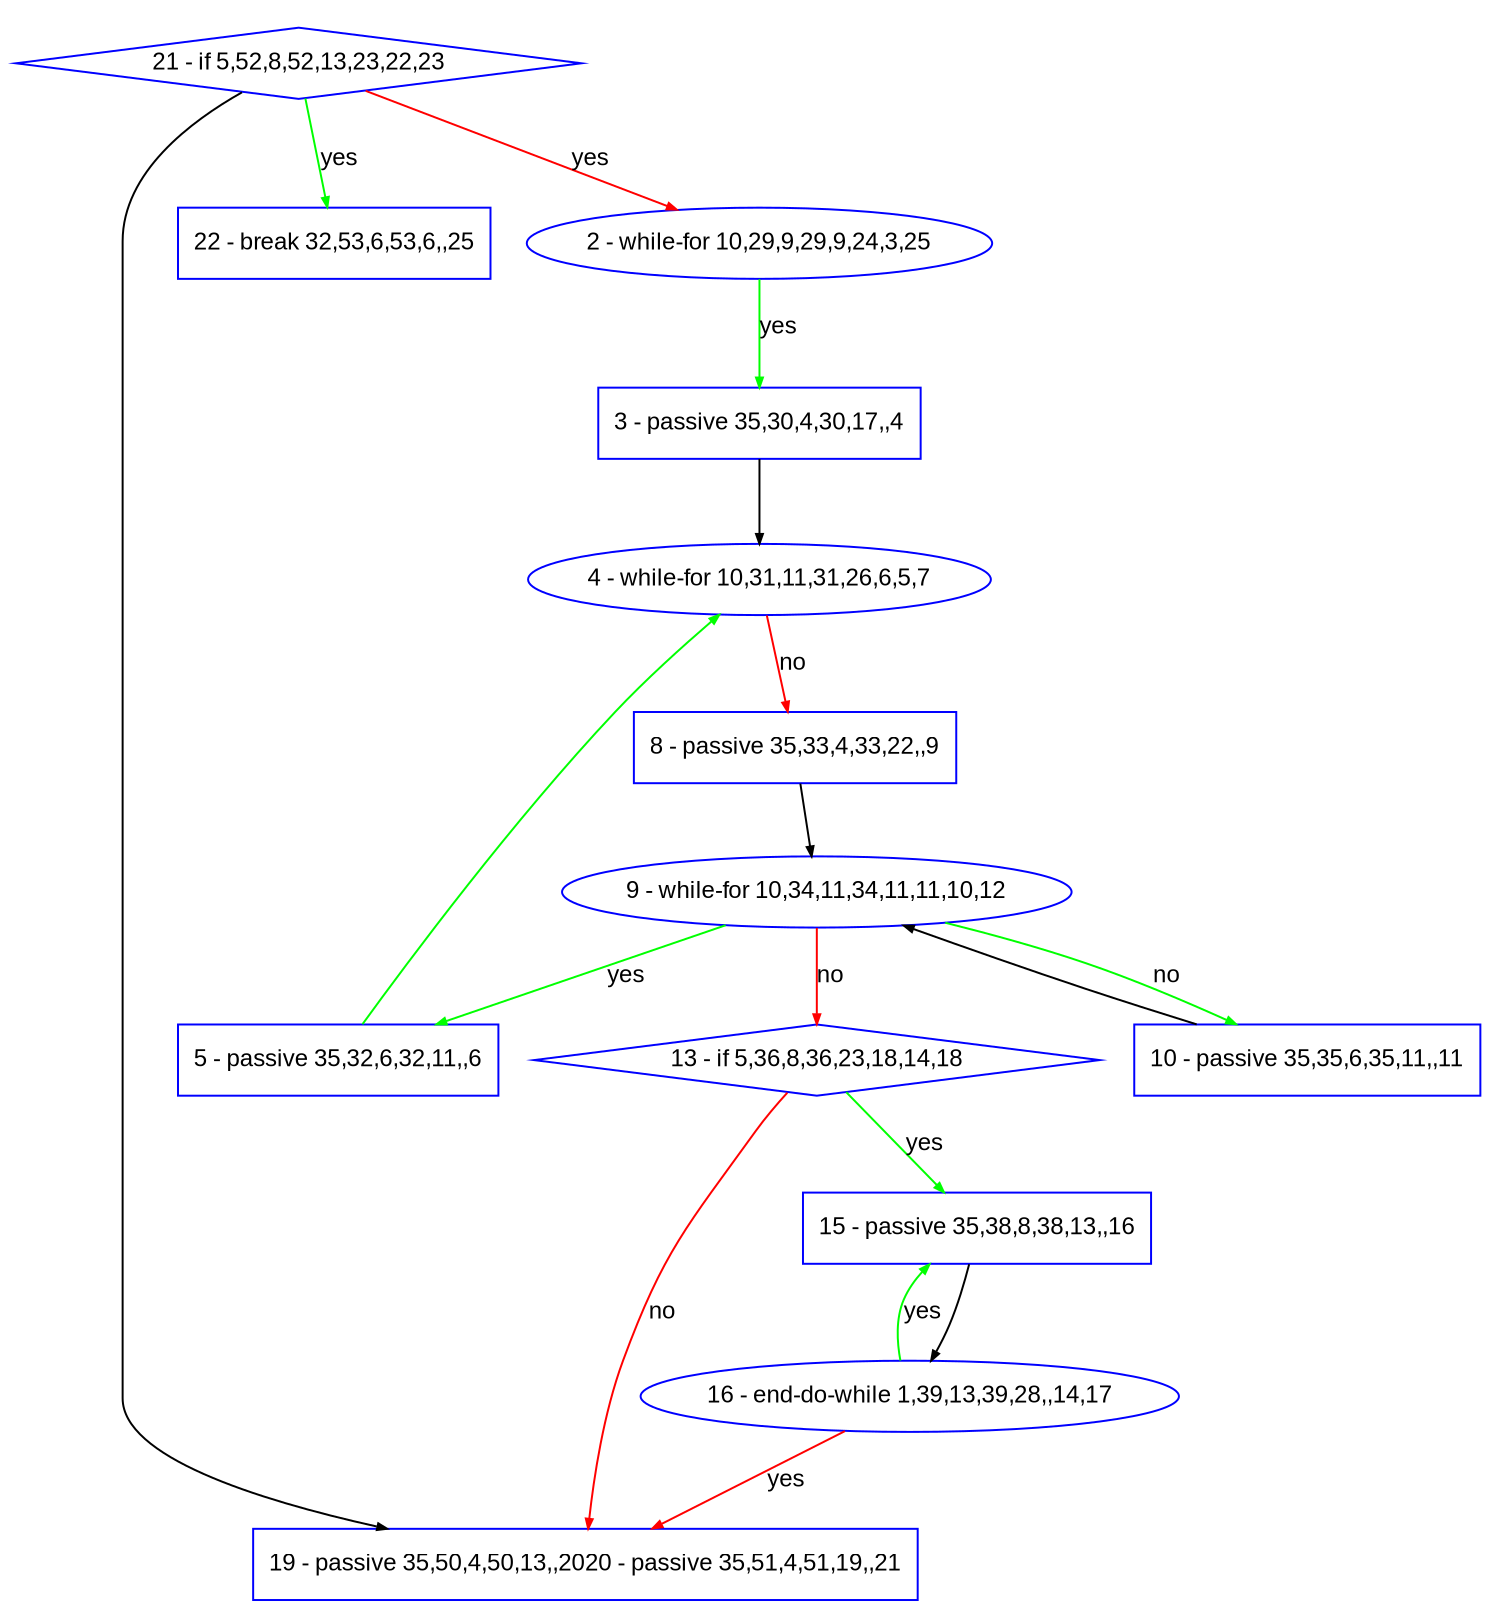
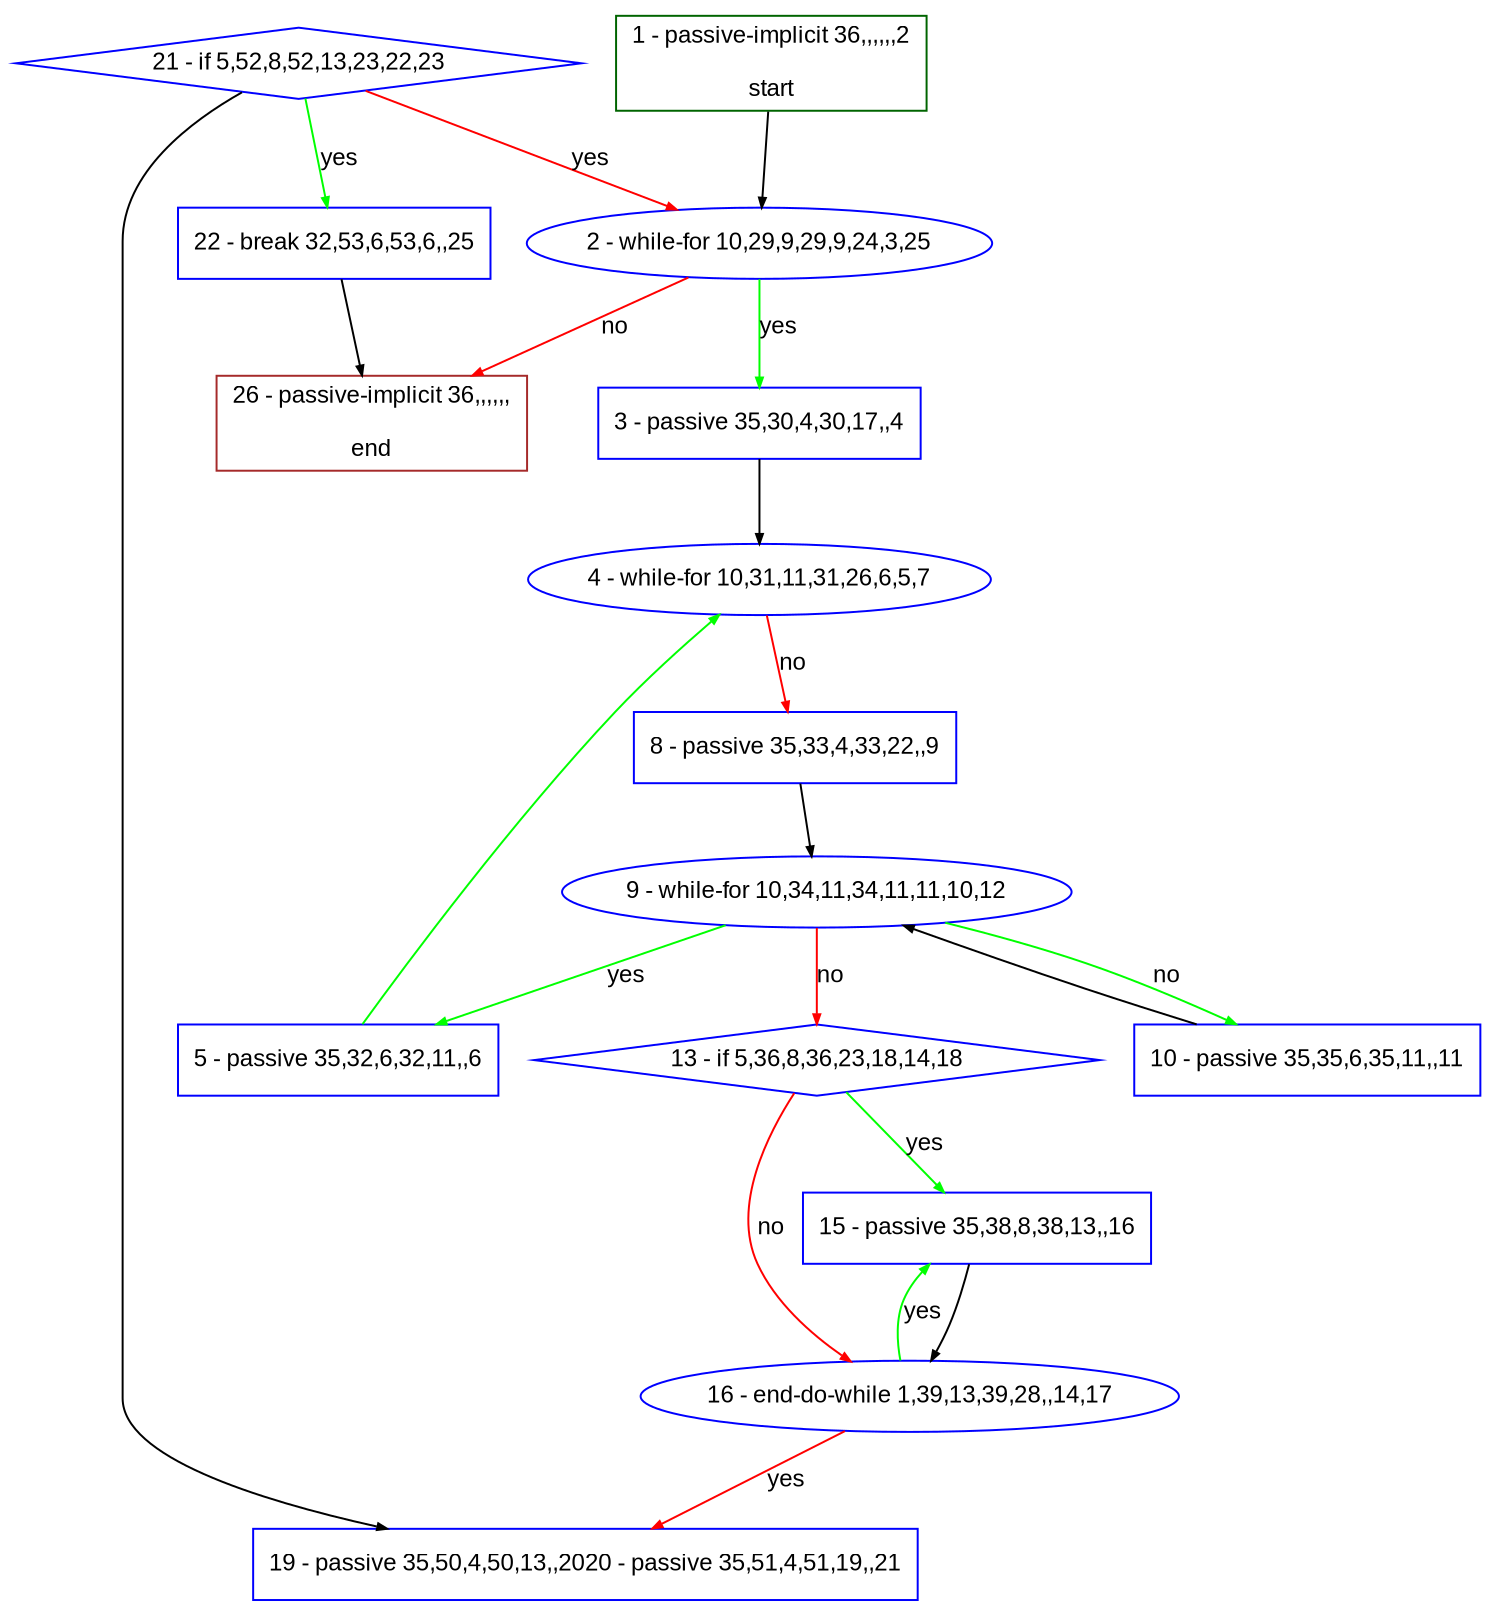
none -> (771, 63)
none -> (372, 423)
(652, 1289) -> (750, 1237)
